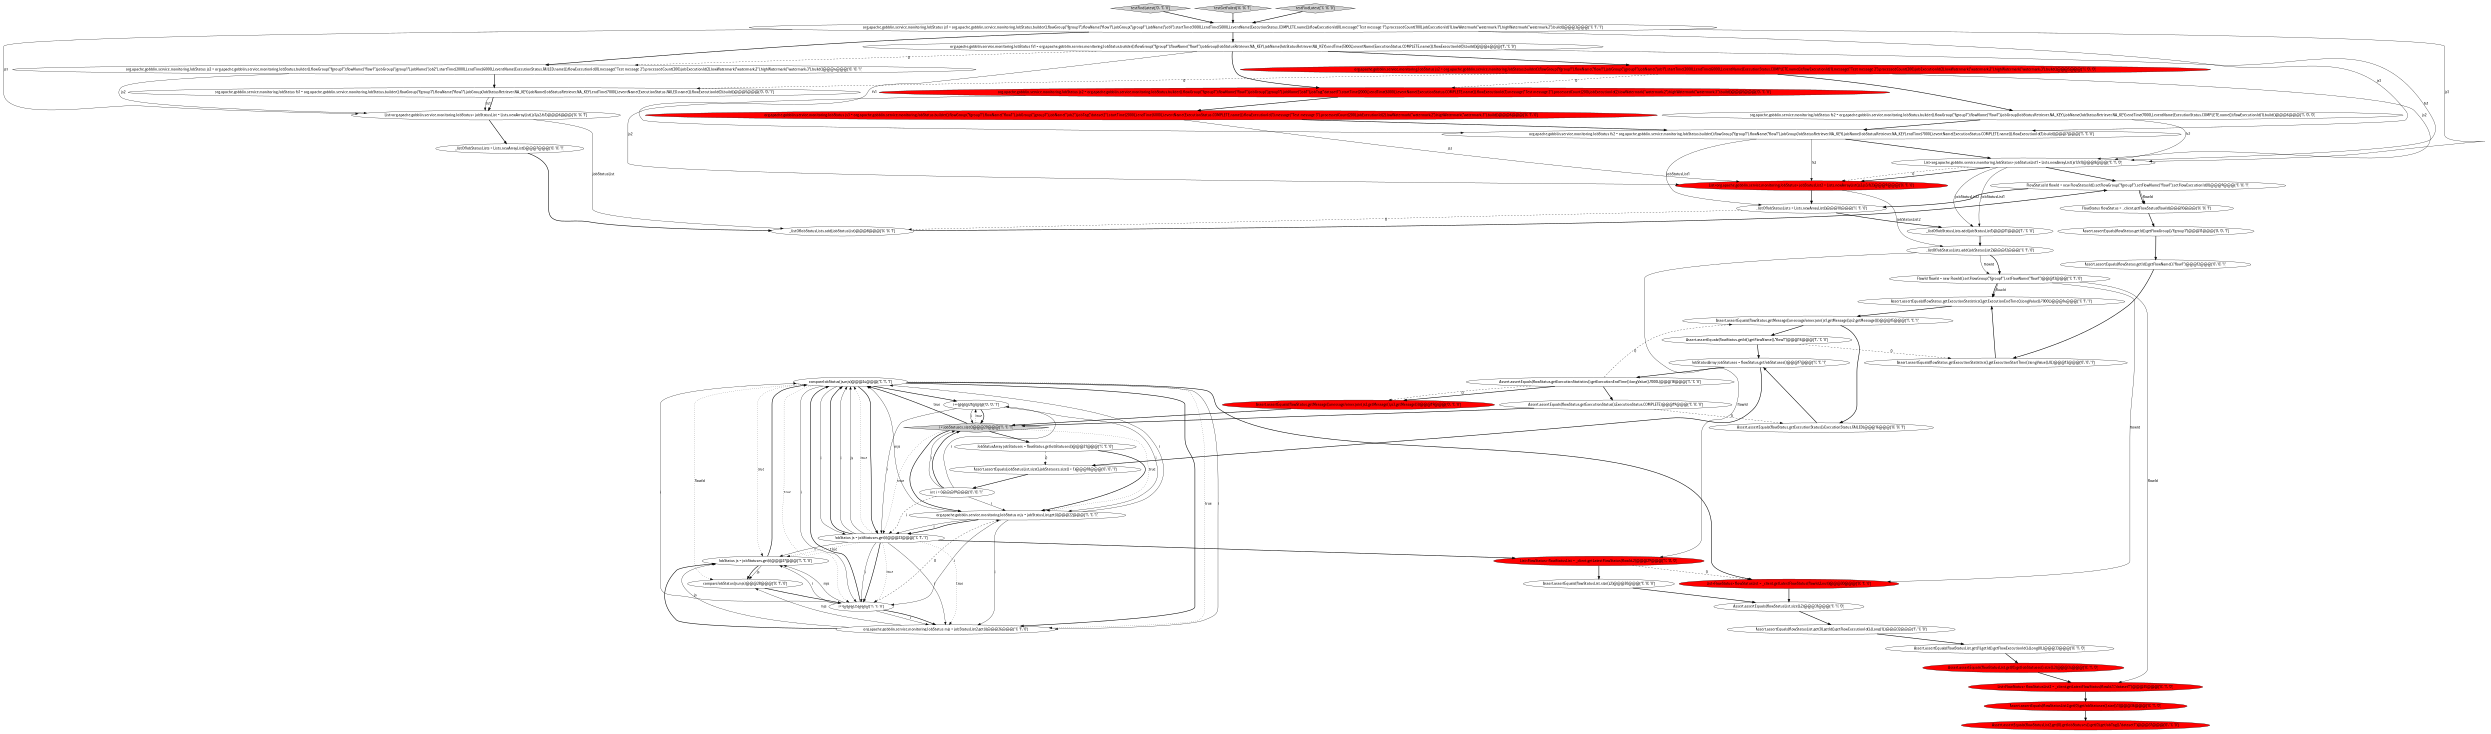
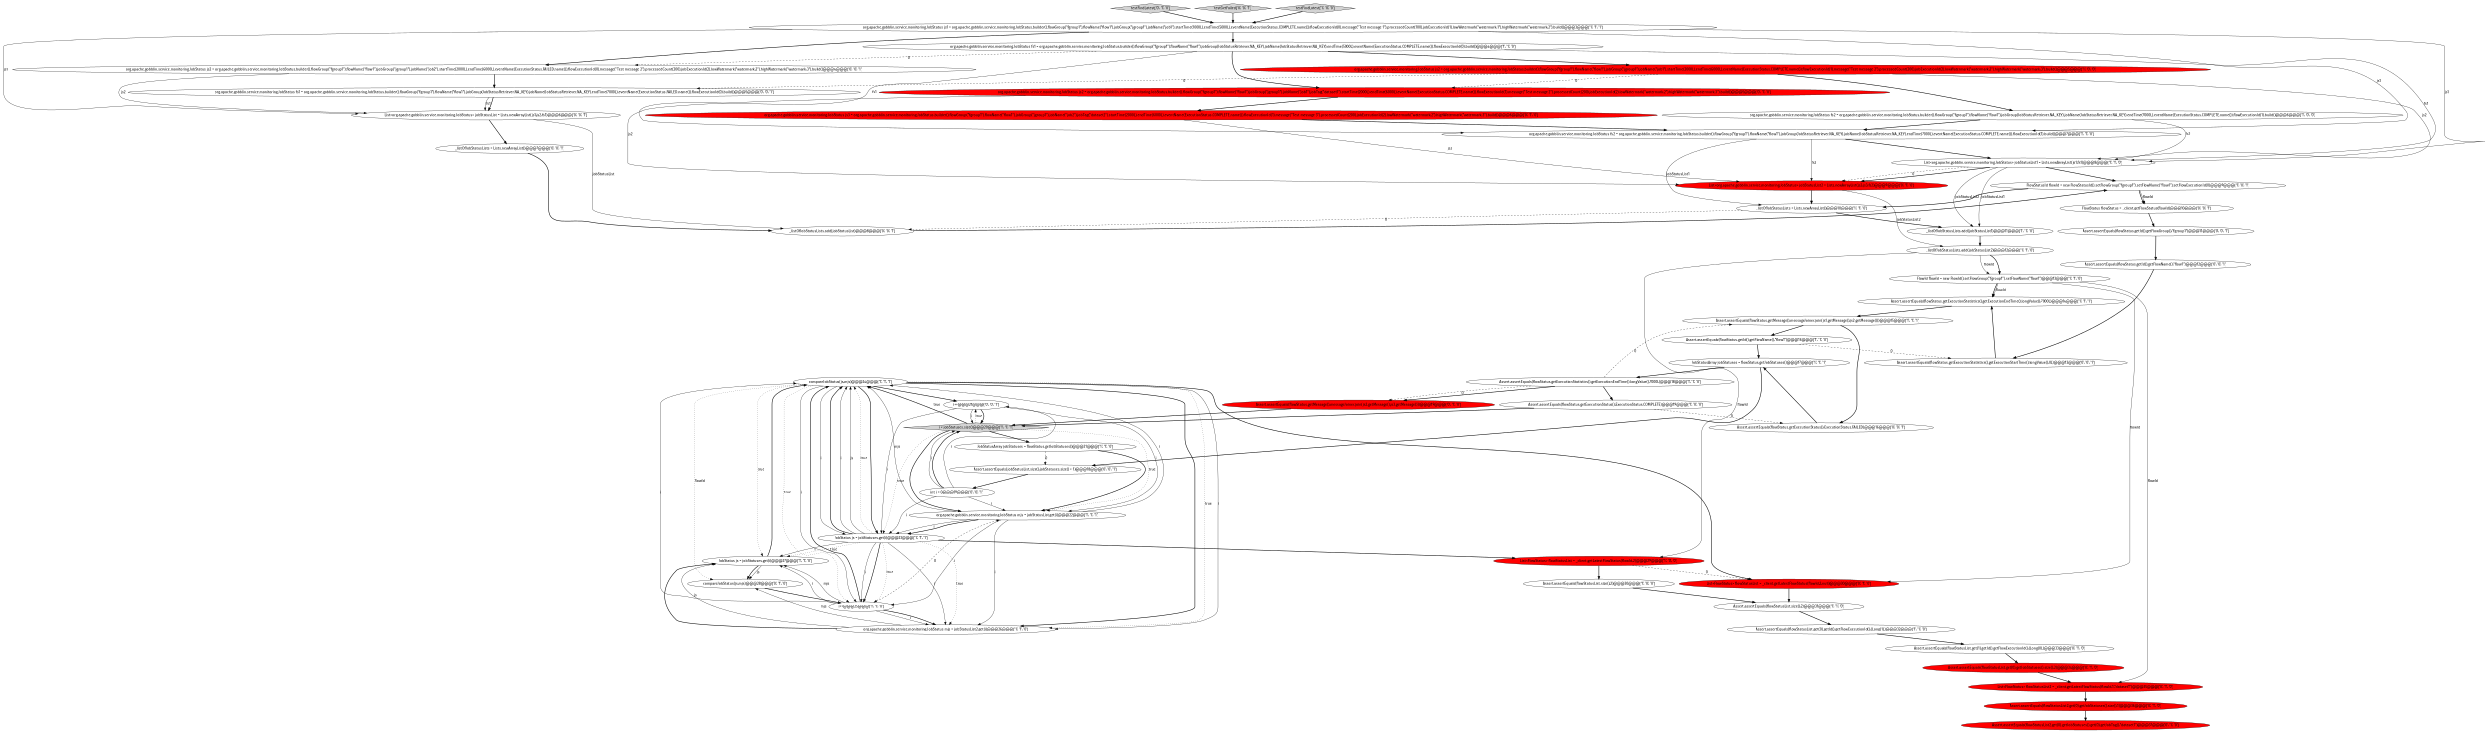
(909, 508) -> (909, 508)
